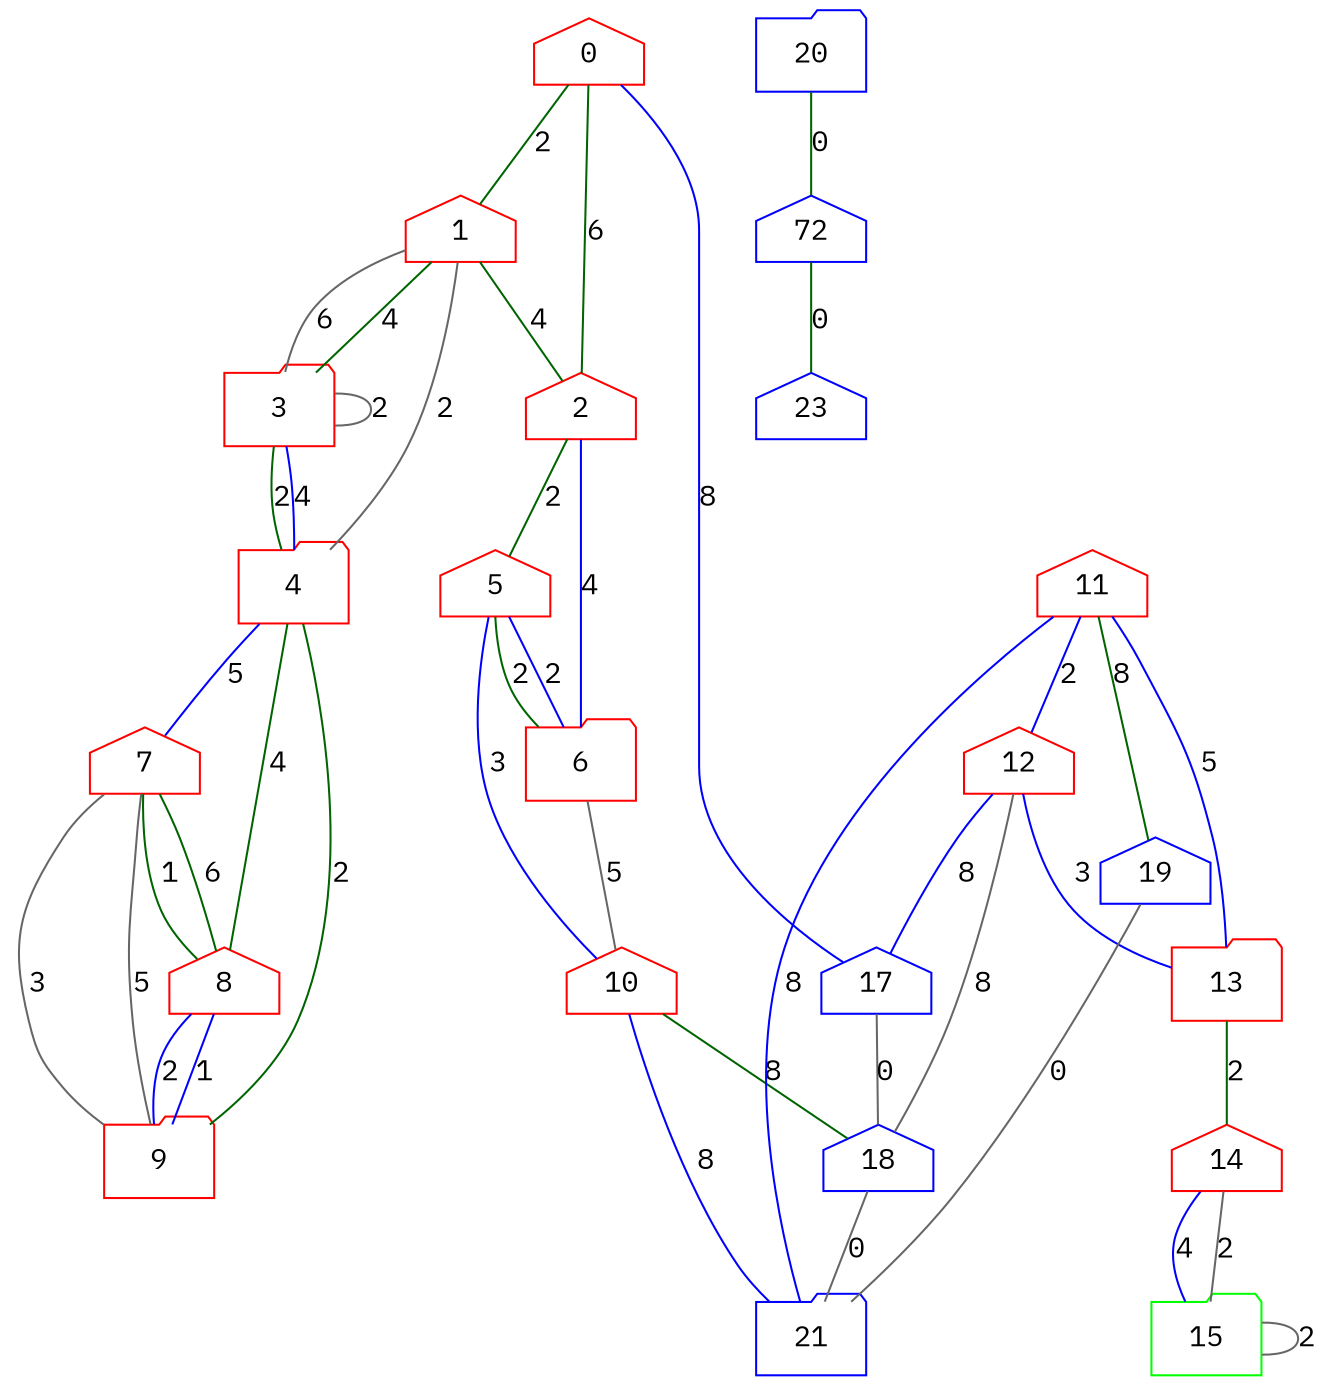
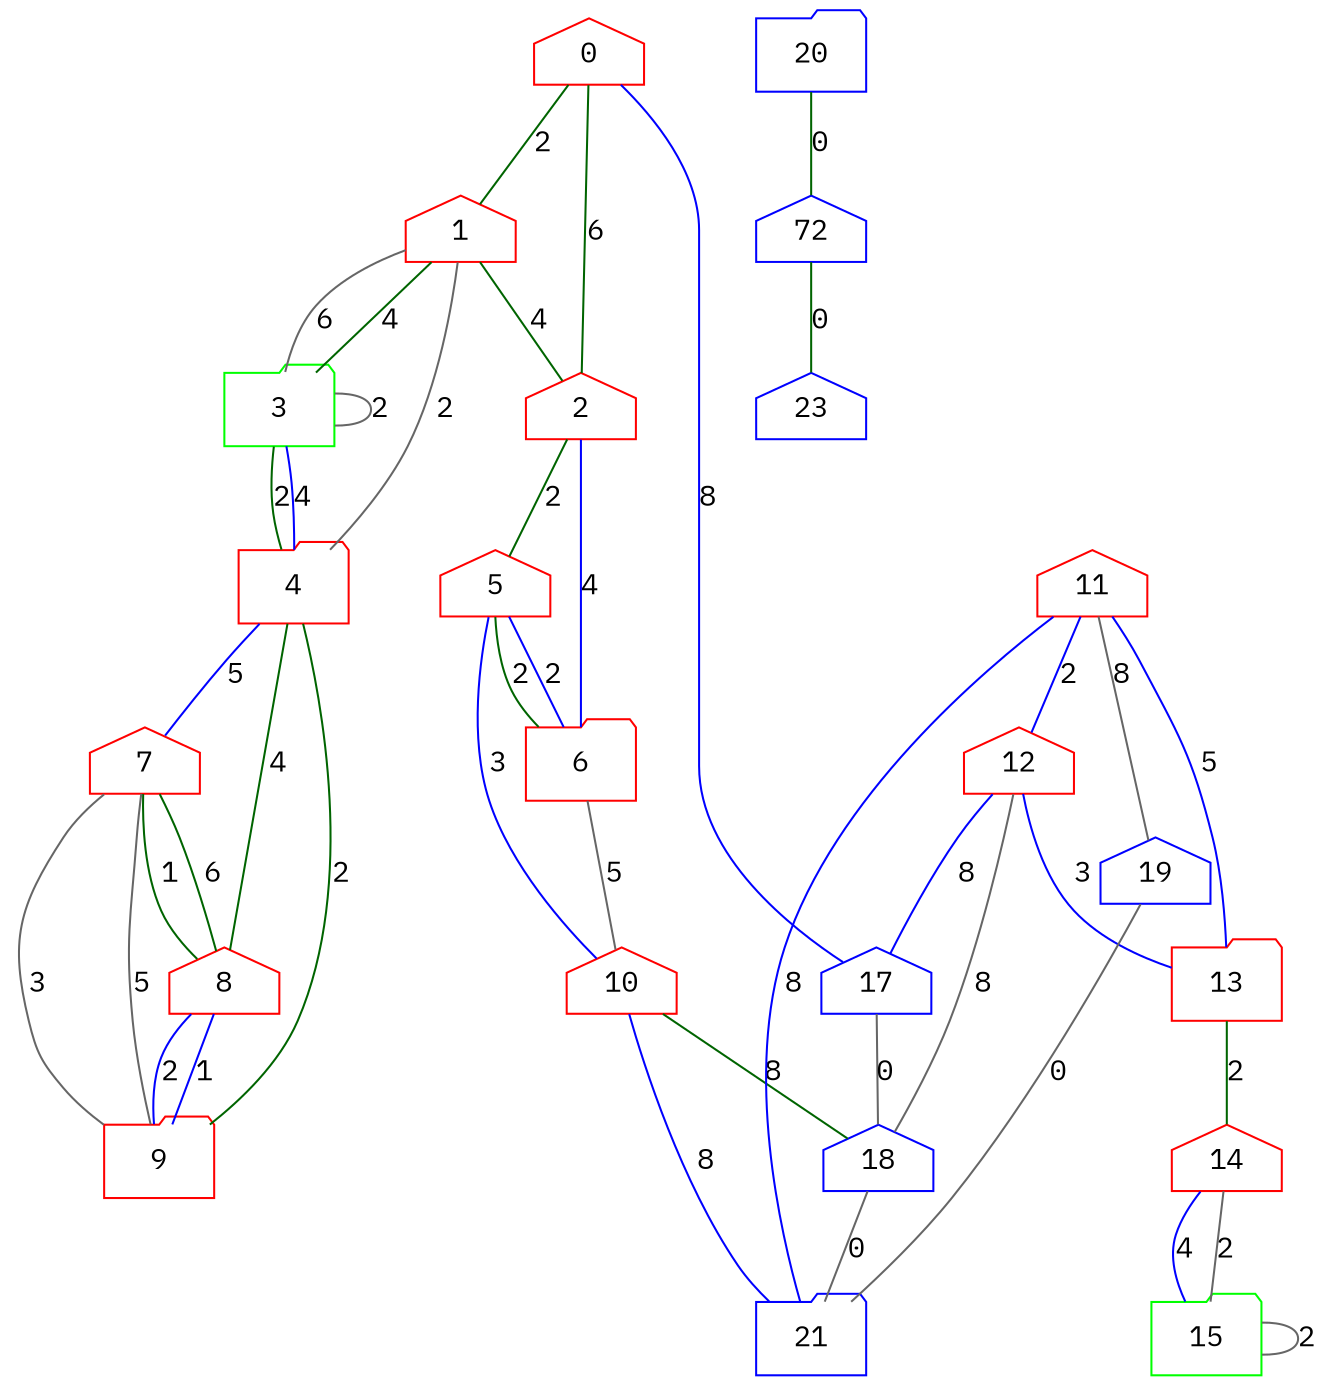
(279, 410) -> (279, 410)
(1123, 728) -> (1123, 728)
